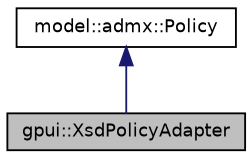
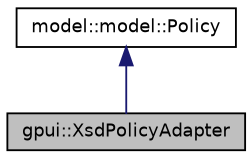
(126, 28) -> (126, 28)
